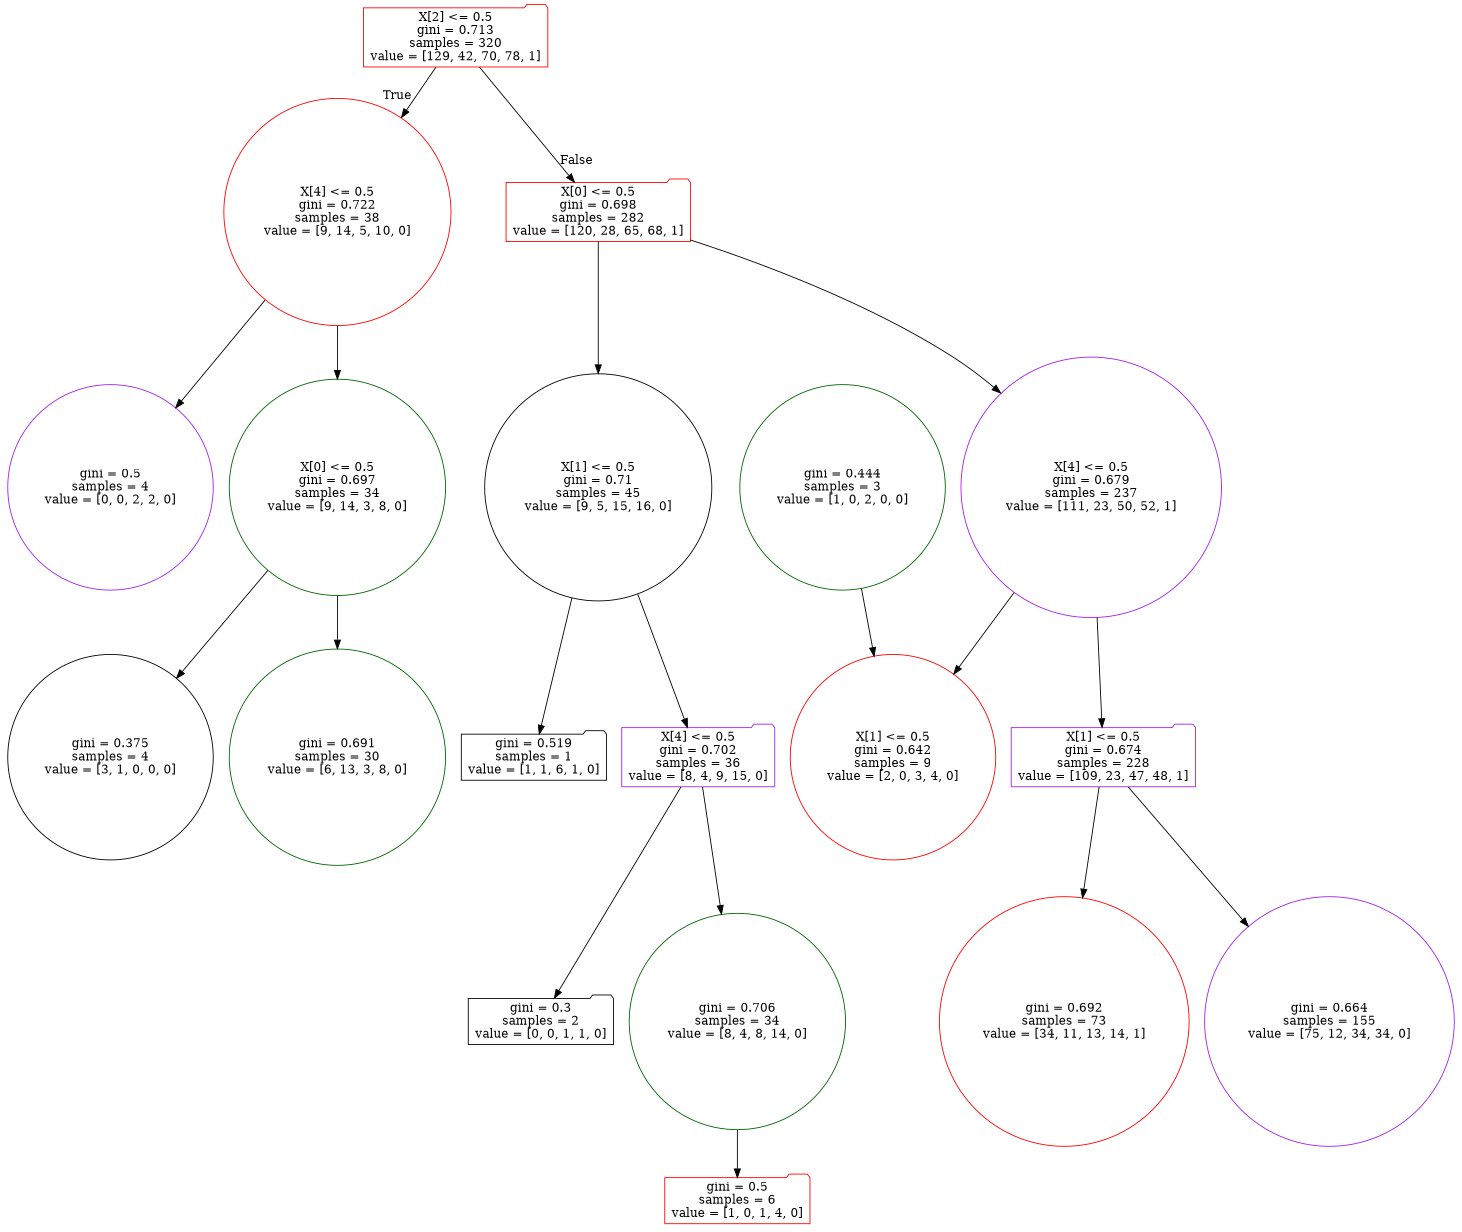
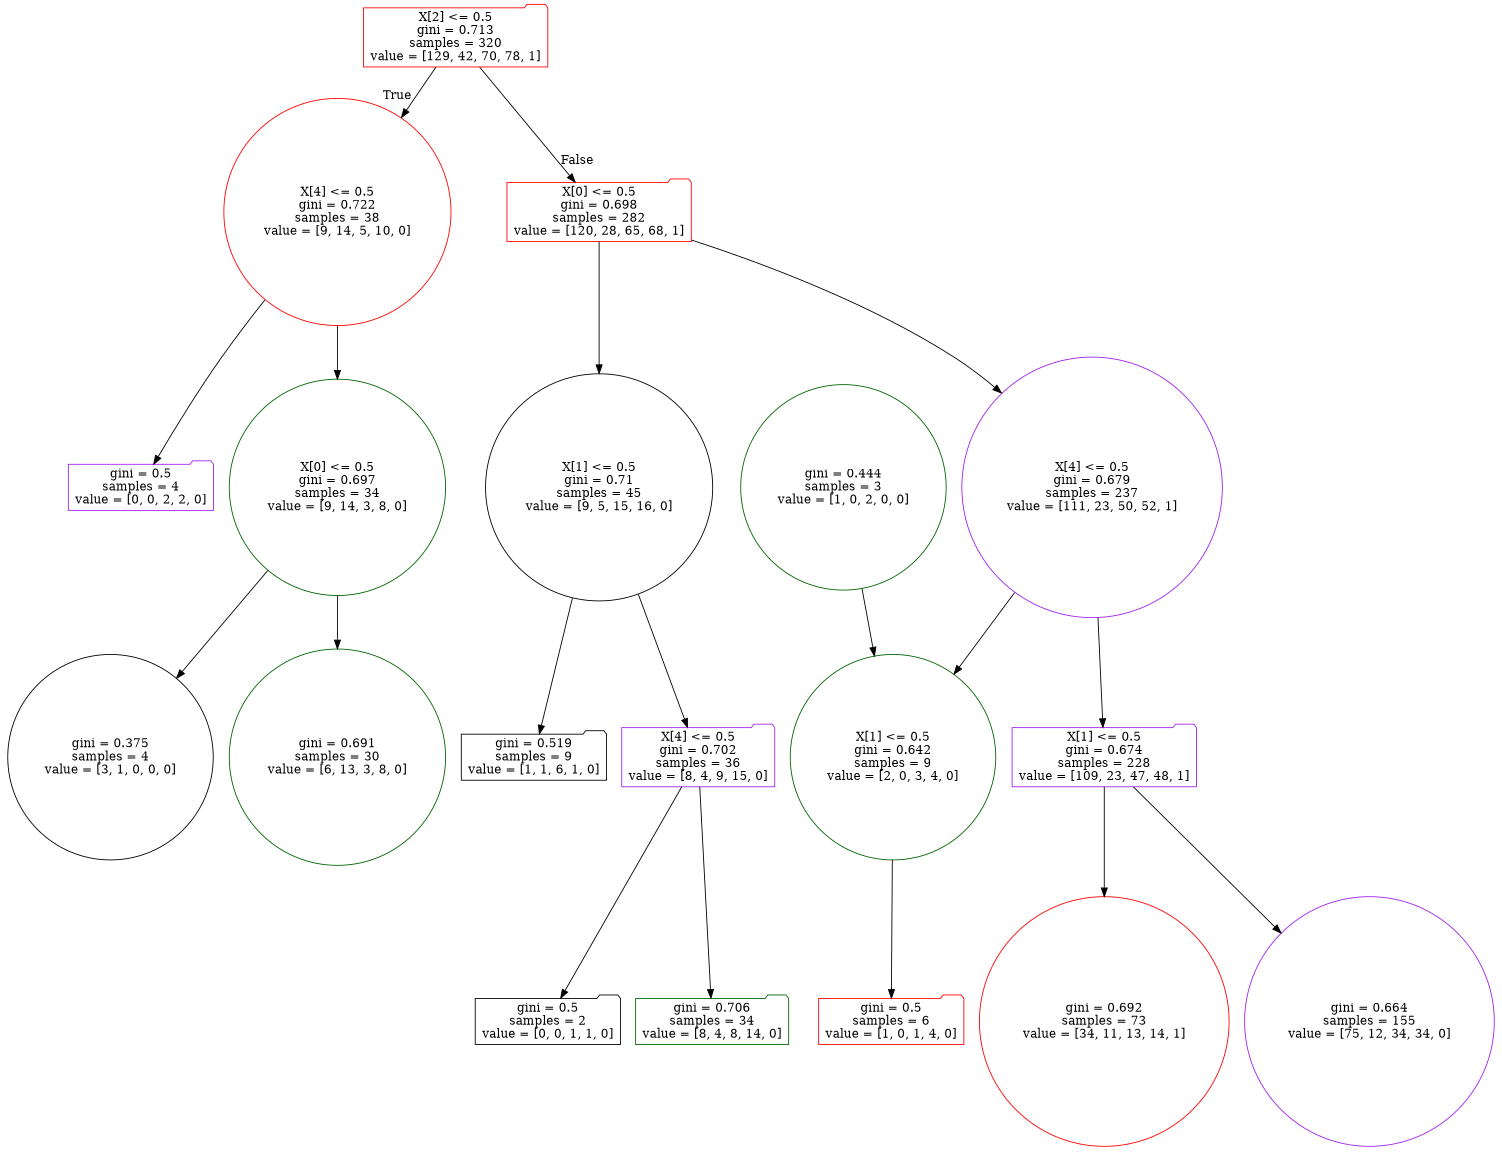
(110, 487) -> (141, 487)
(534, 757) -> (534, 757)
(893, 757) -> (893, 757)
(541, 1021) -> (548, 1021)
(737, 1021) -> (712, 1021)
(737, 1149) -> (892, 925)
